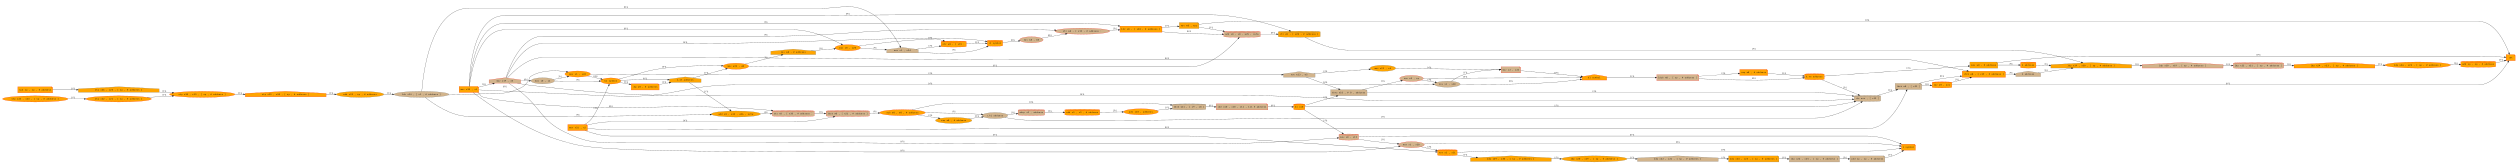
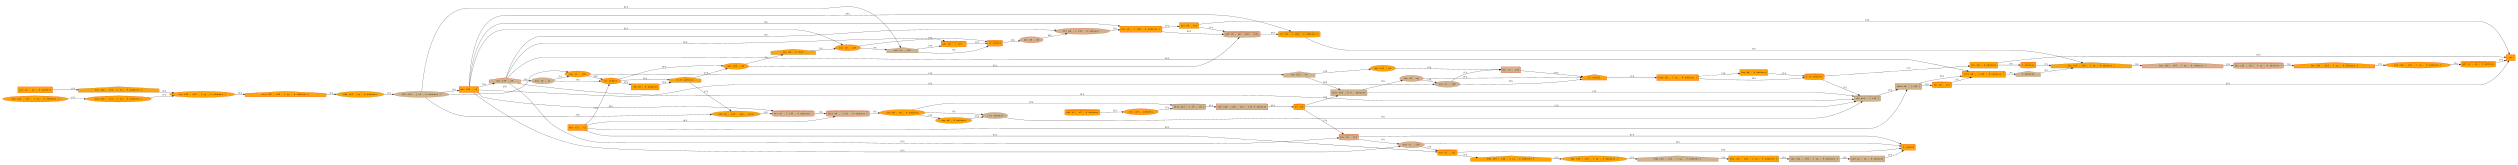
(793, 52) -> (793, 52)
(1678, 78) -> (1678, 78)
none -> (449, 91)
(1031, 112) -> none
